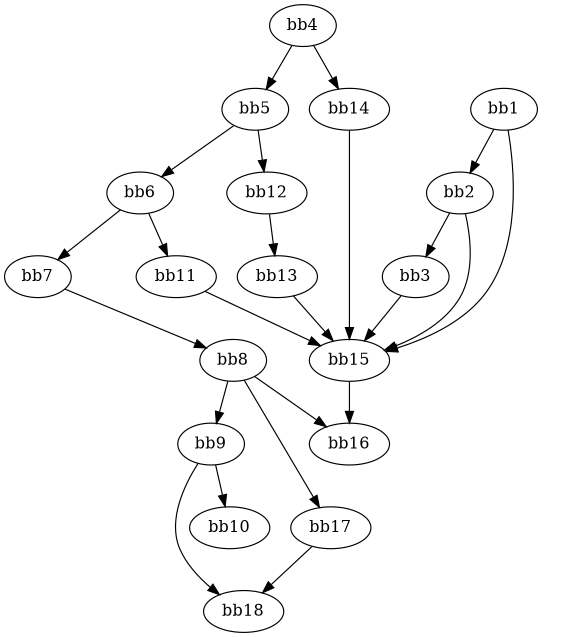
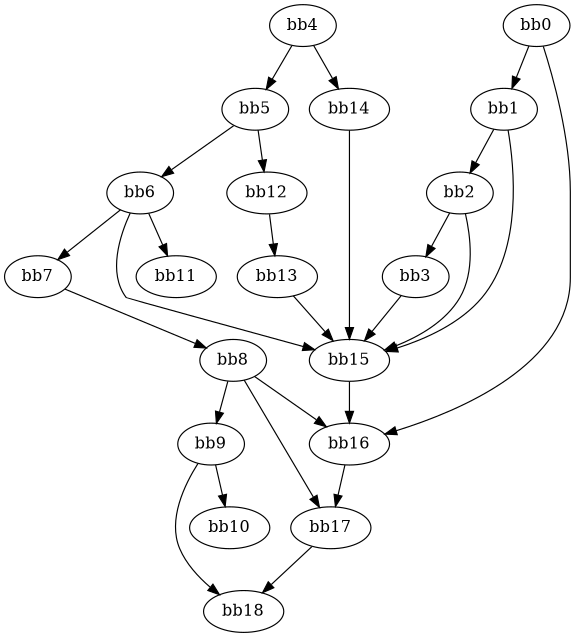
none -> (537, 26)
(257, 316) -> (172, 310)
none -> (341, 480)
